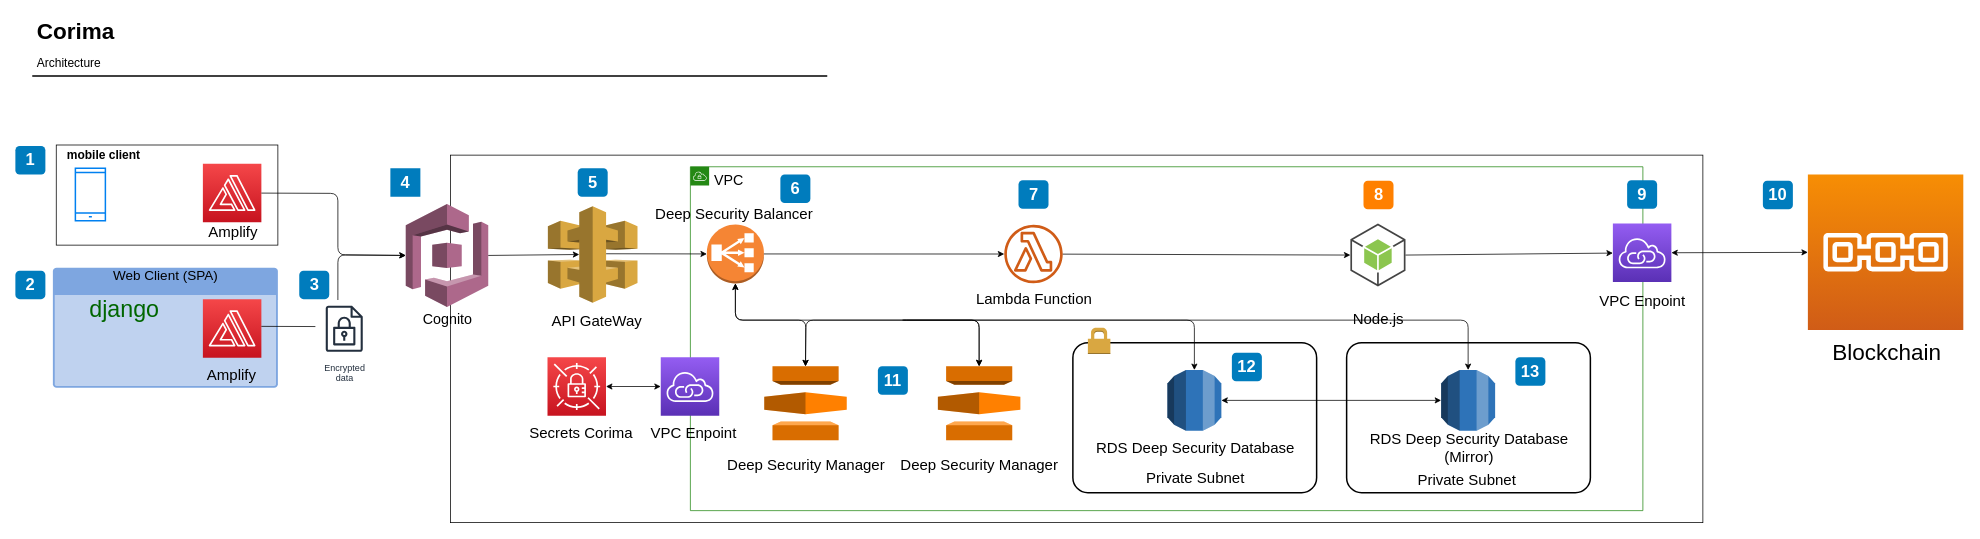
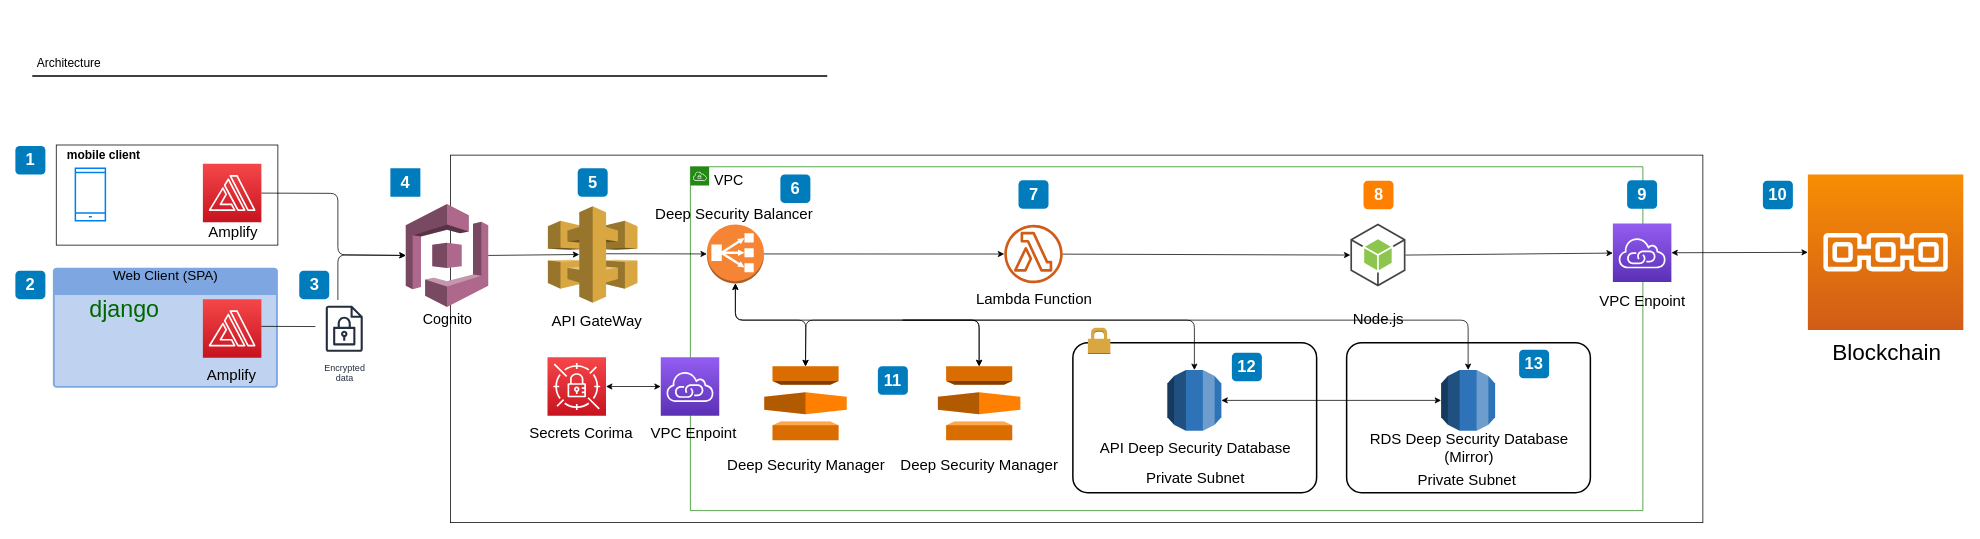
(80, 31) -> none
(1530, 371) -> (1534, 364)
(1196, 447) -> (1196, 447)
